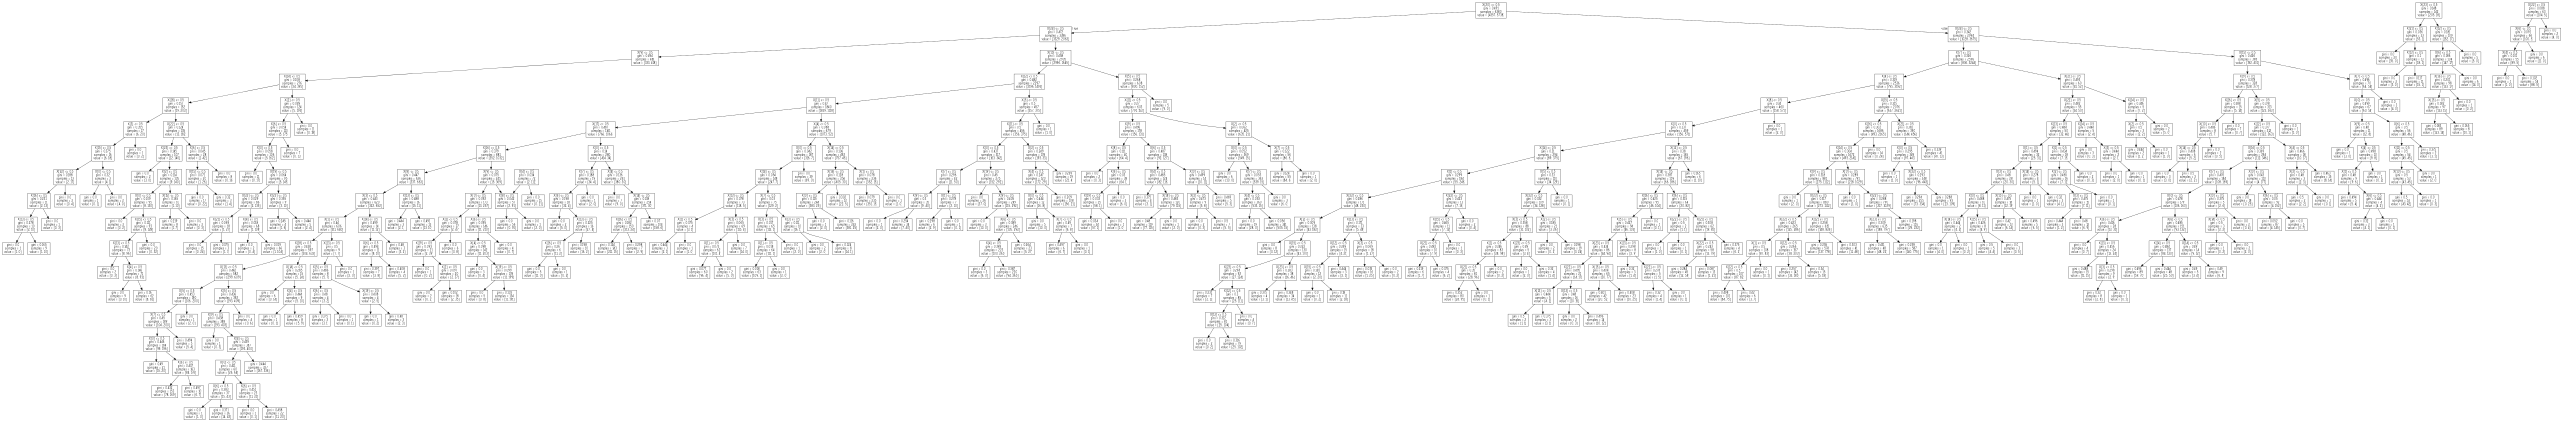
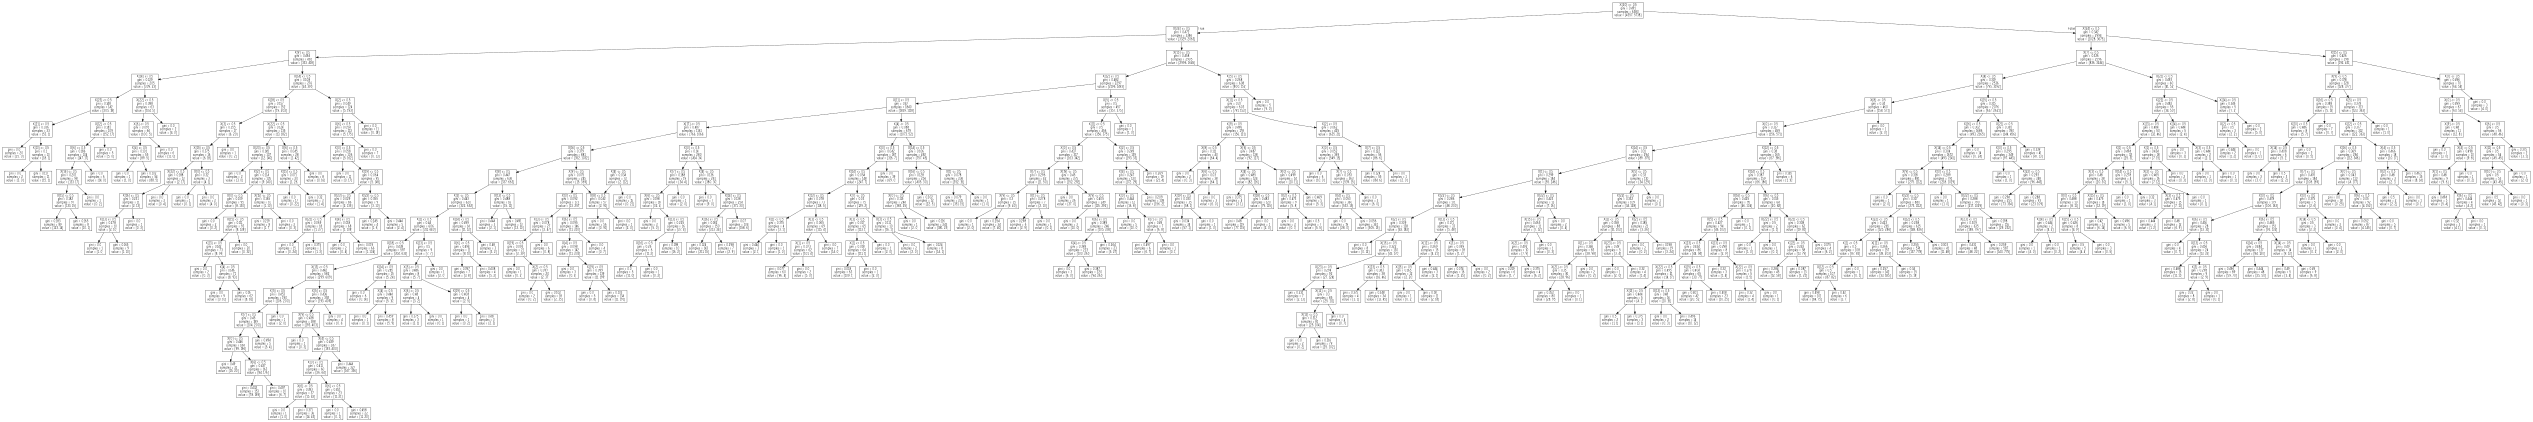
none -> (145, 82)
